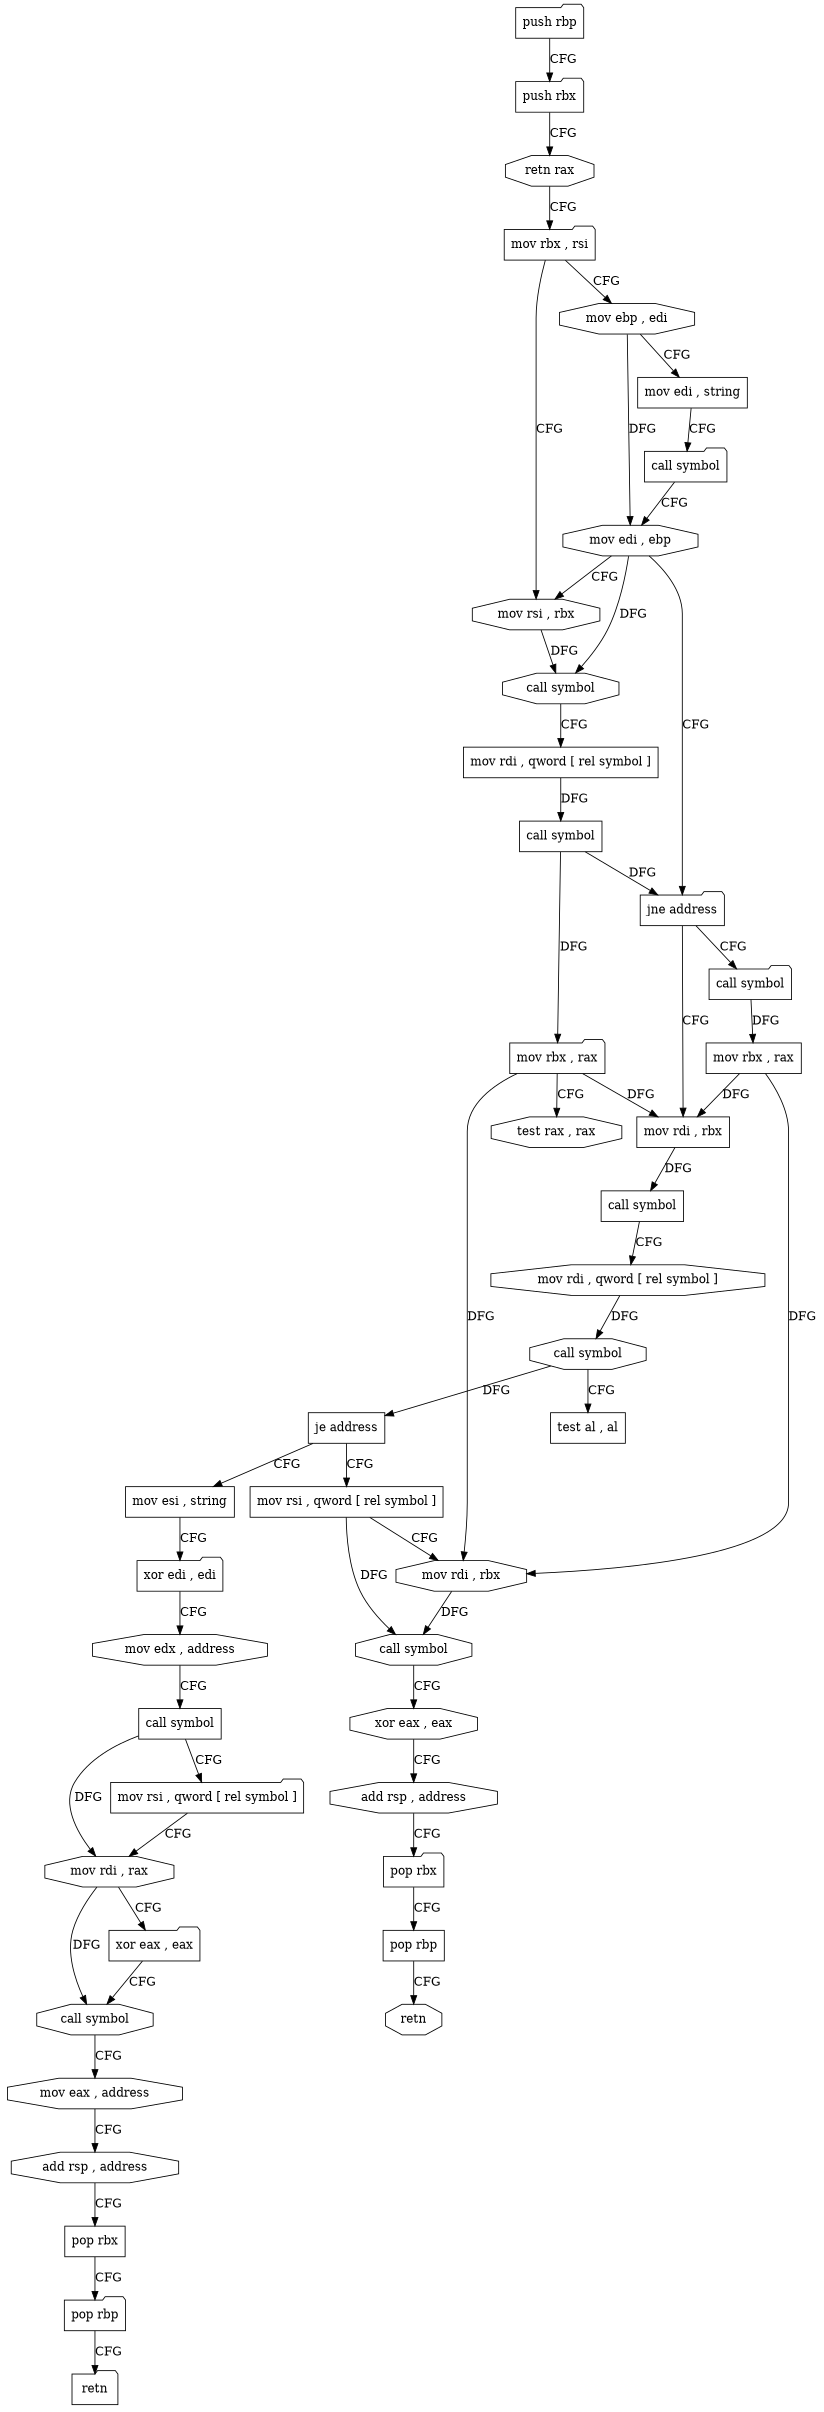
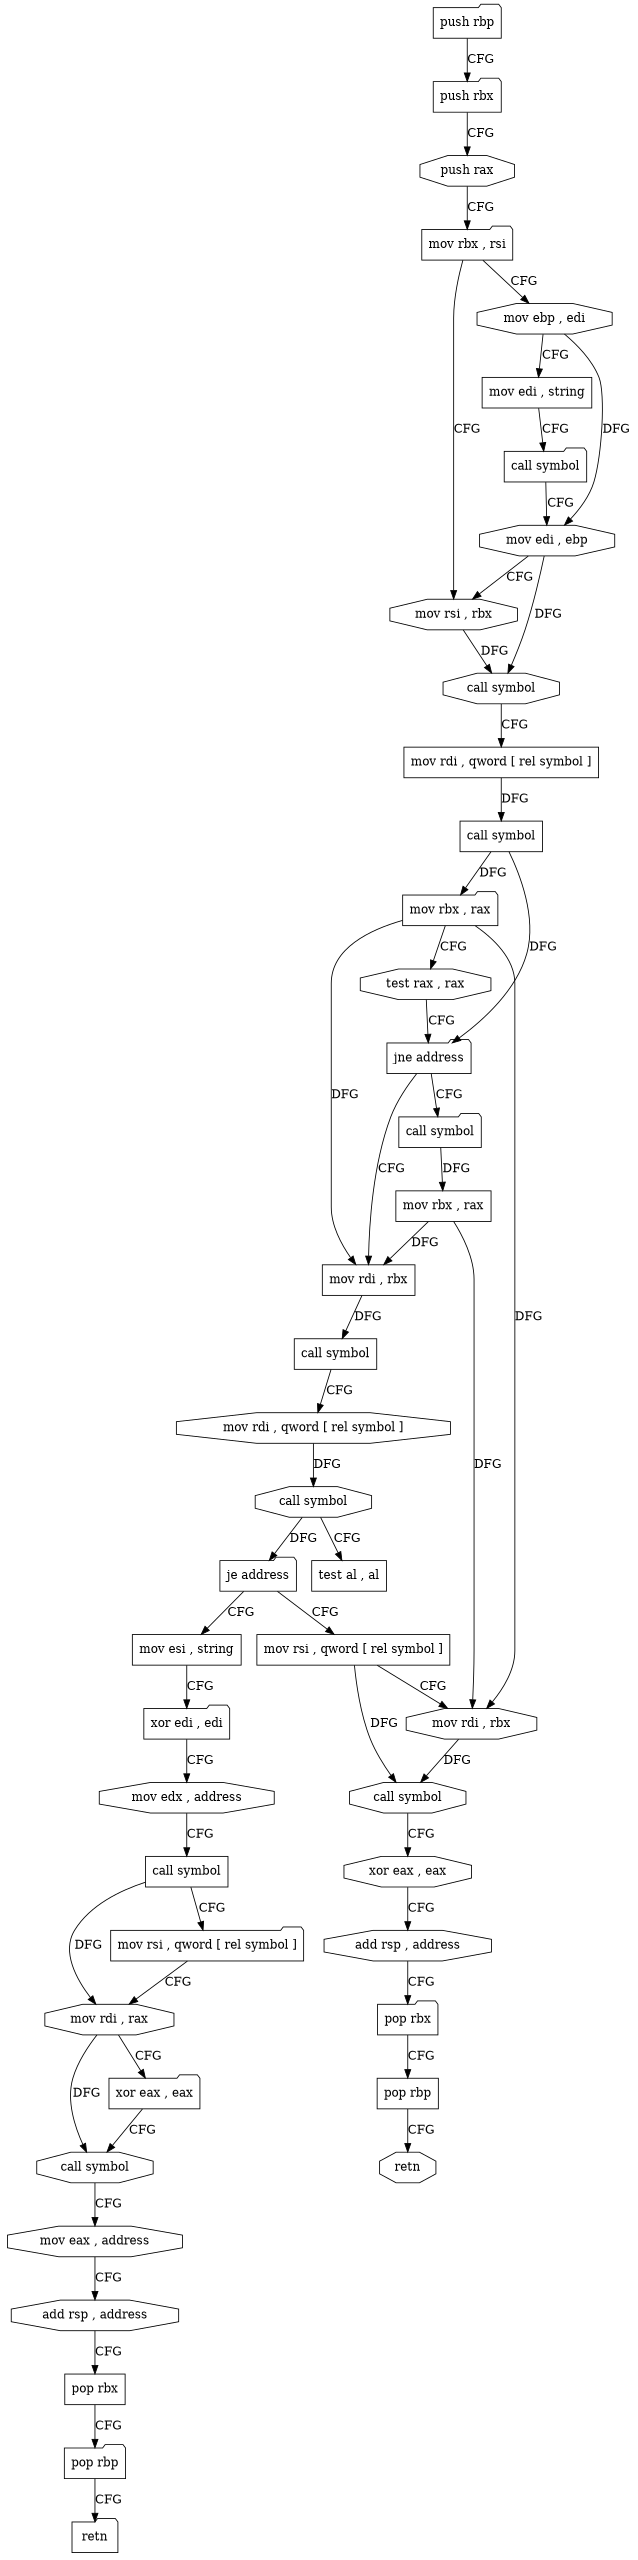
(550, 171) -> (467, 171)
(682, 716) -> (427, 1017)
(347, 1428) -> (258, 1576)
